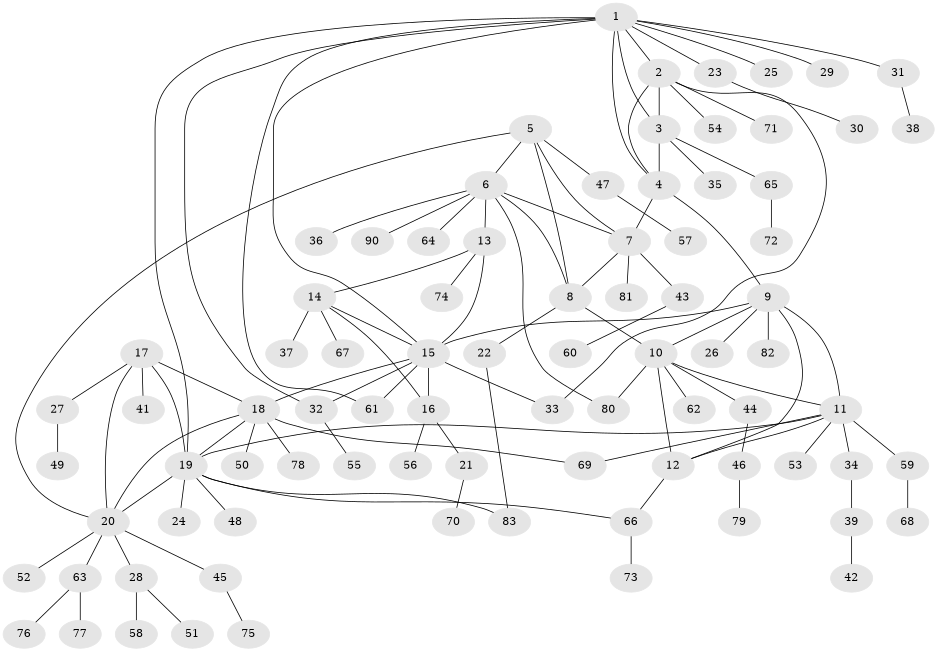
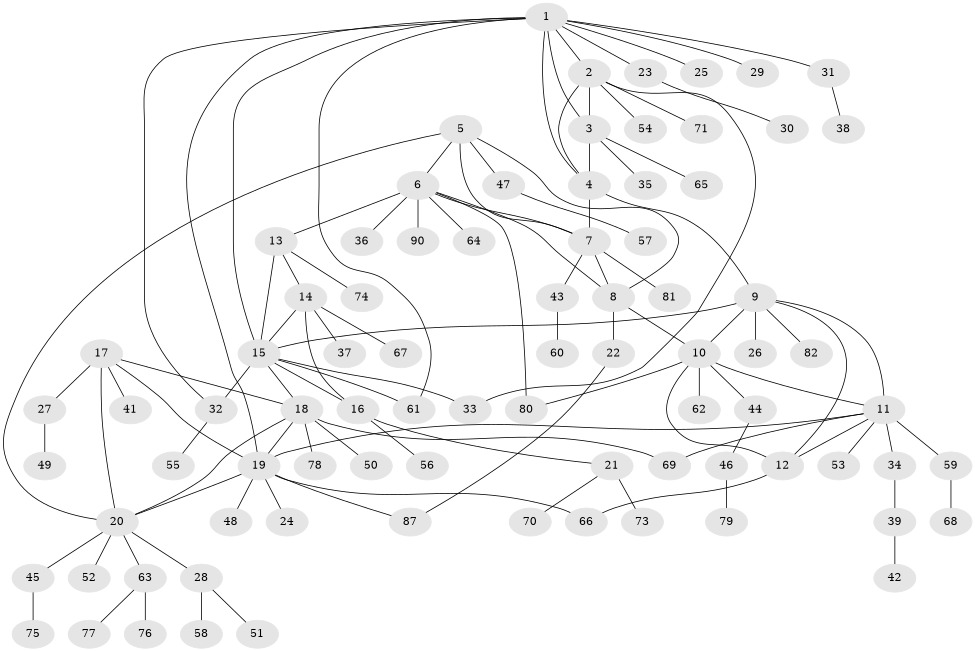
(771, 242) -> none
(510, 522) -> (410, 522)
(631, 550) -> (627, 494)
